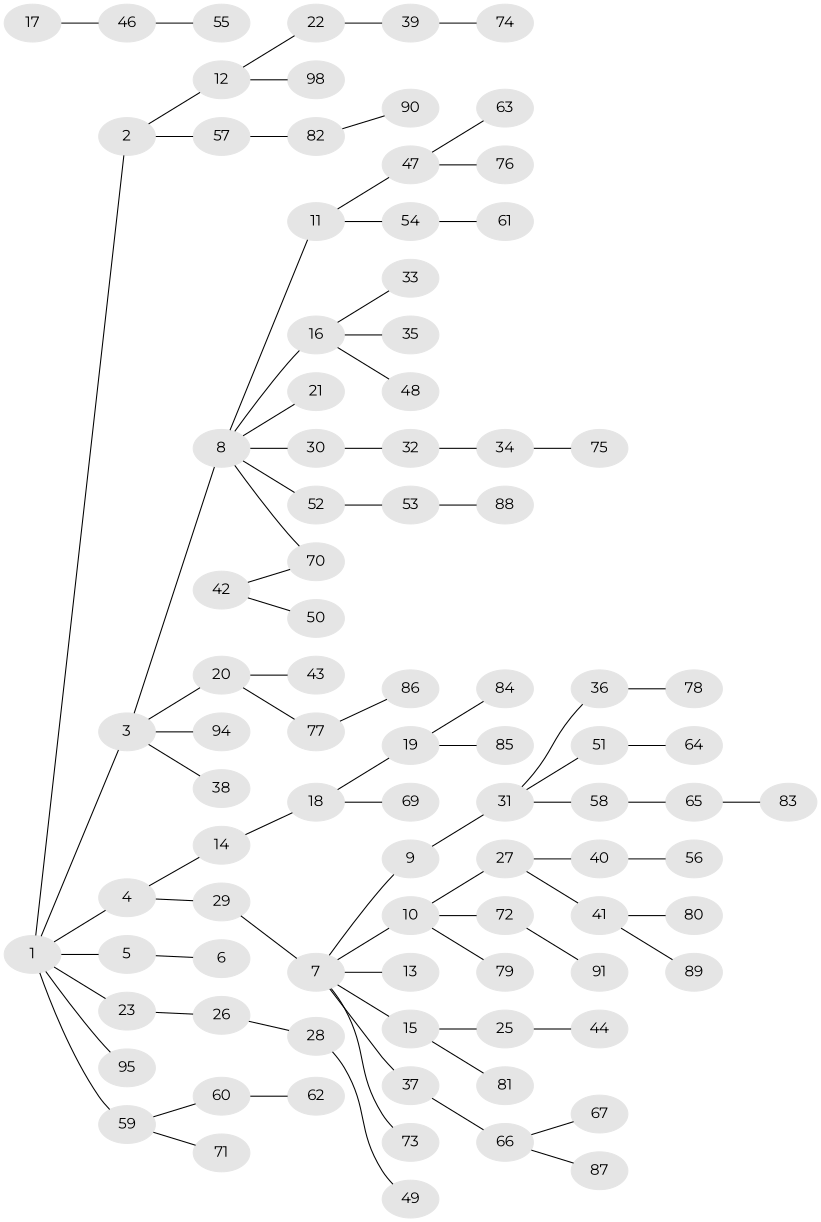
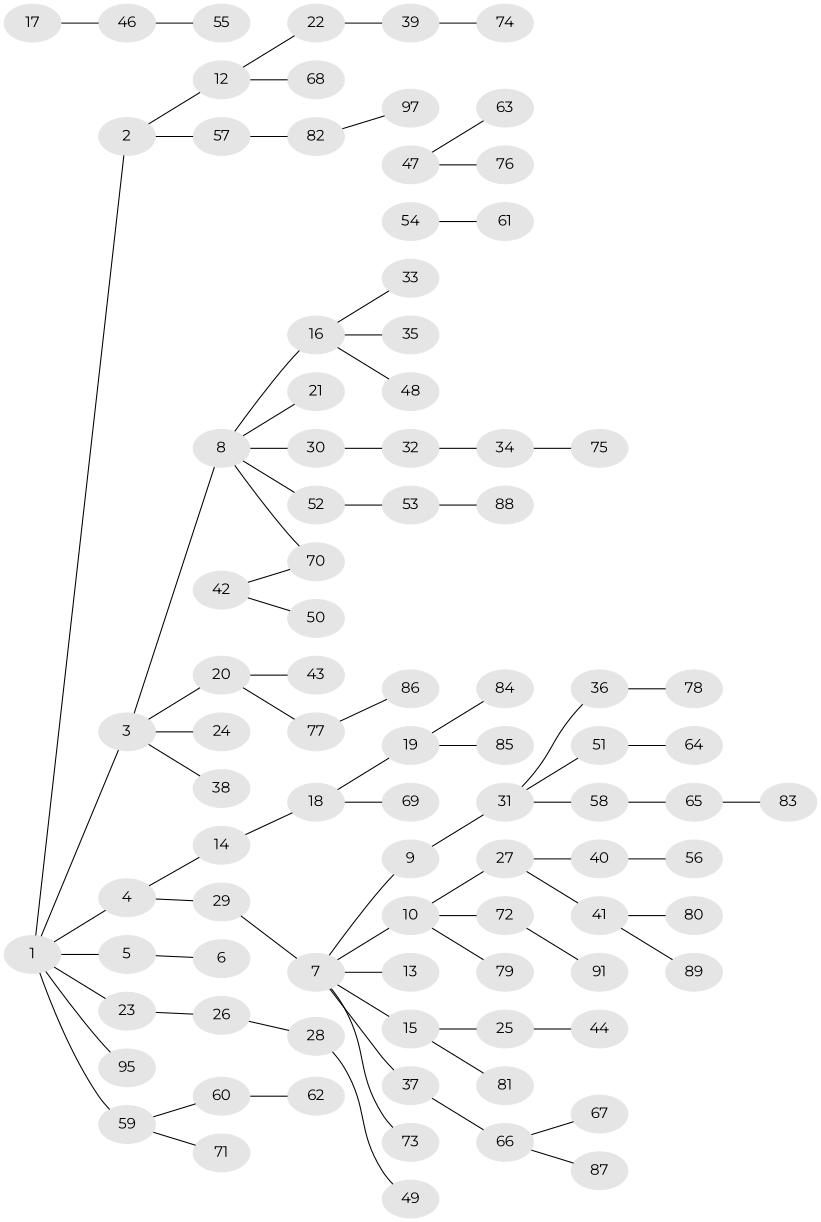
(316, 80) -> (316, 80)
(411, 108) -> (411, 108)
(316, 222) -> none
(222, 732) -> (222, 732)
